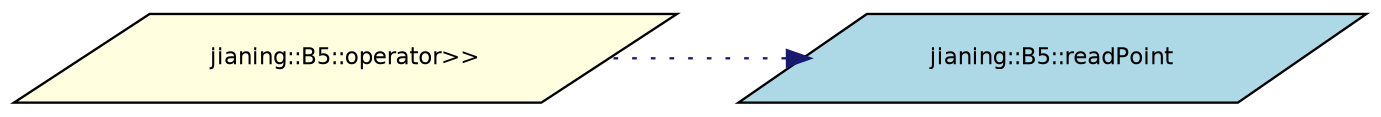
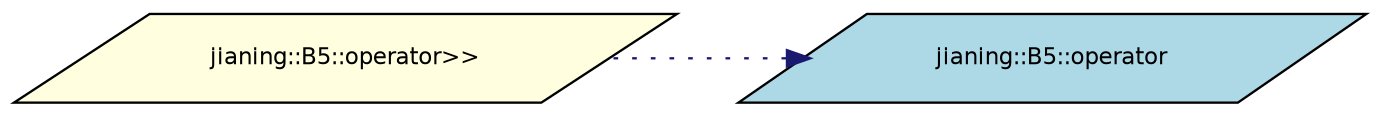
(1052, 58) -> (1052, 58)
